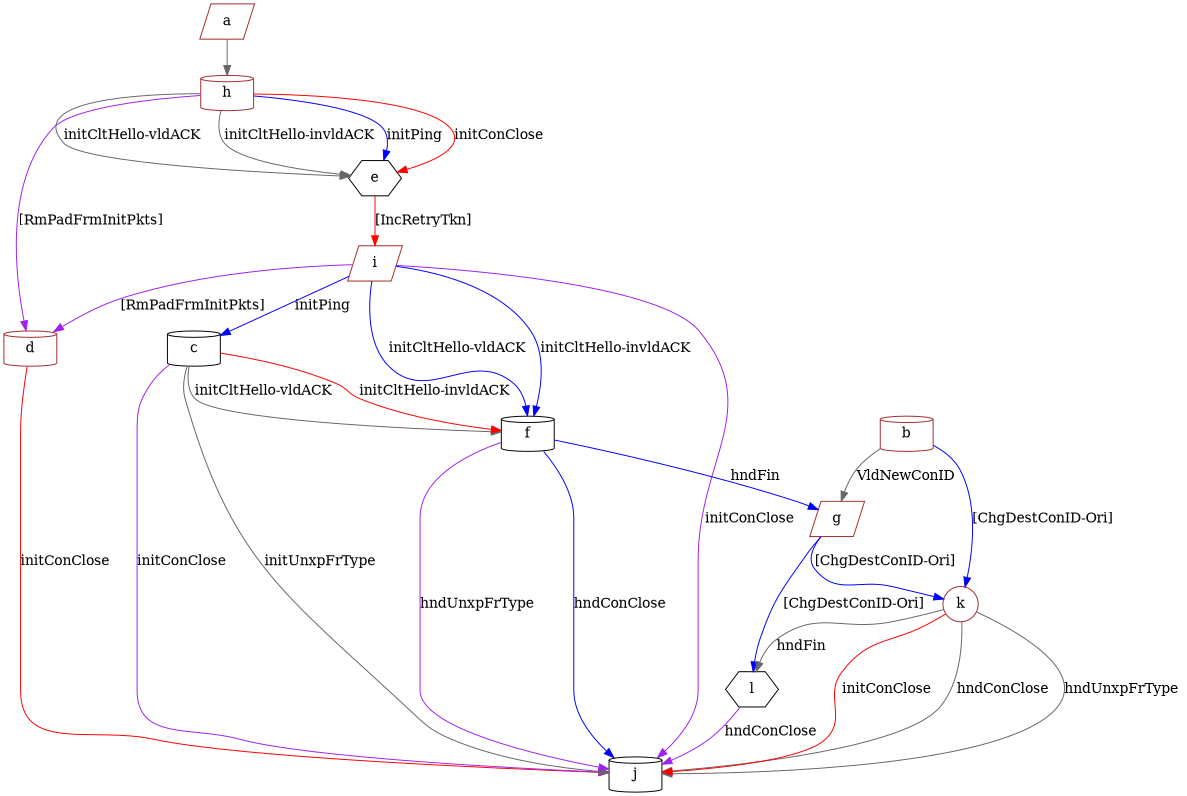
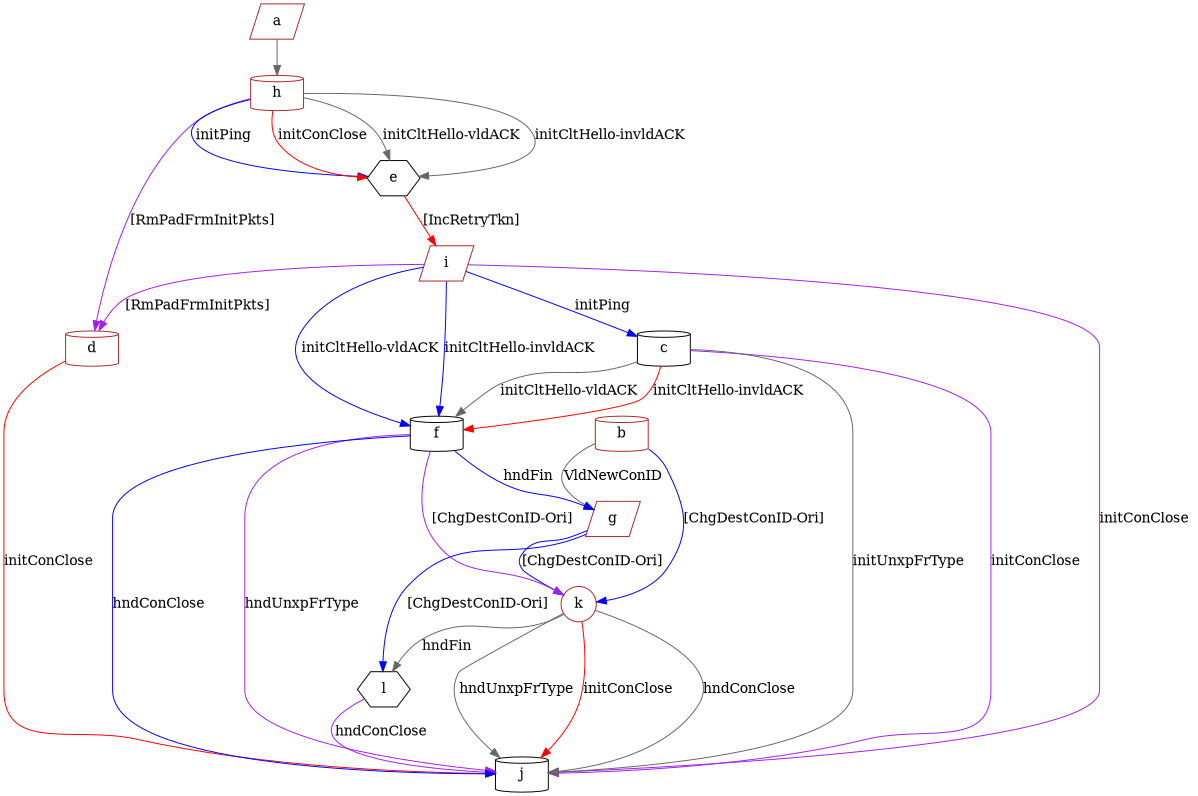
none -> (444, 552)
